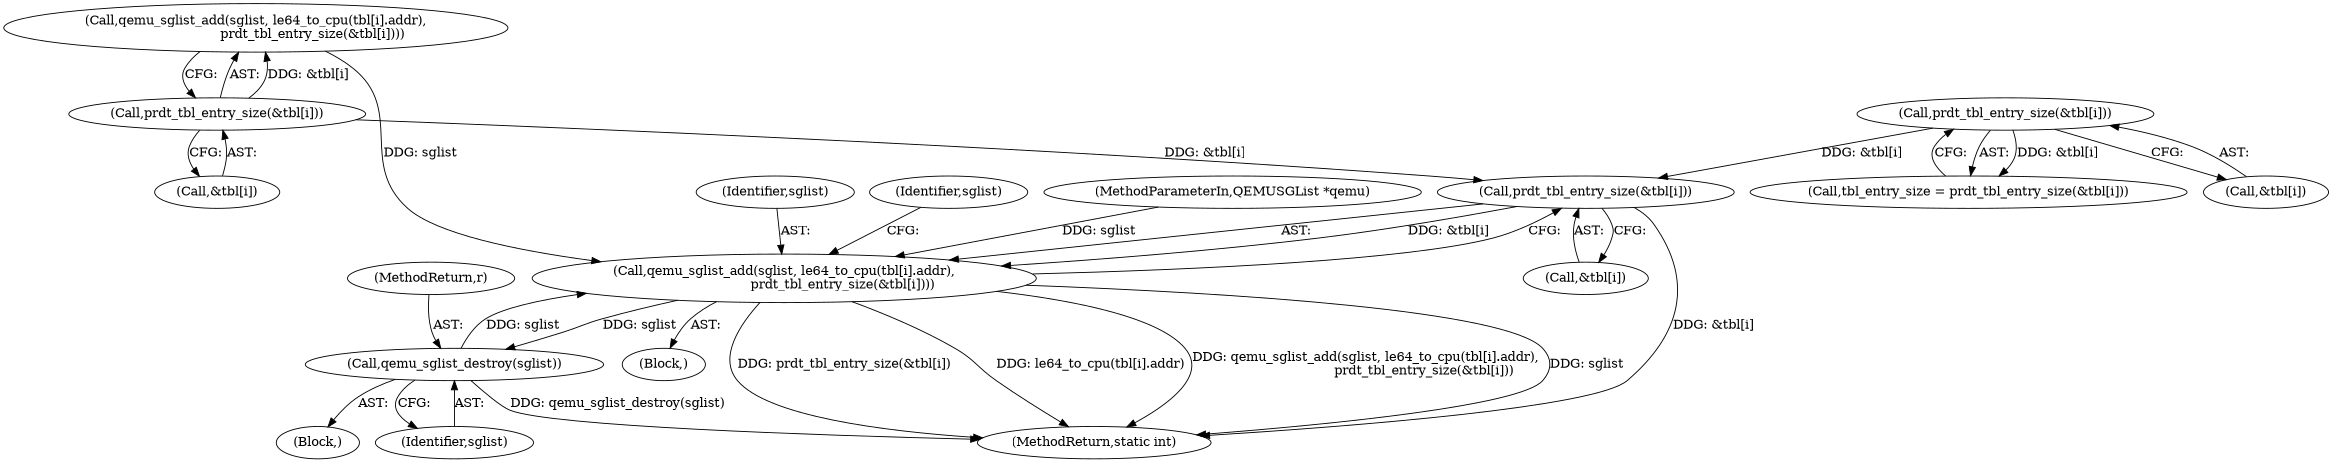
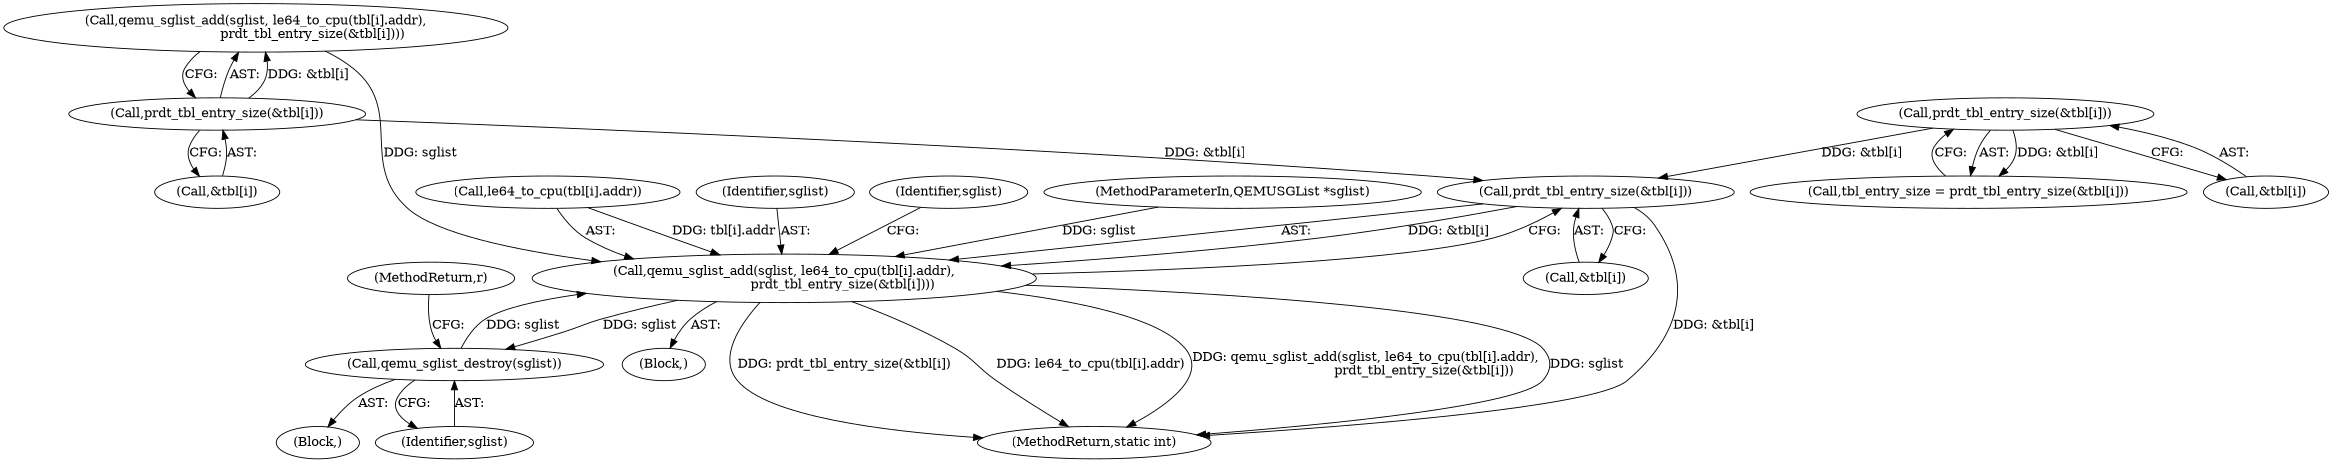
none -> (548, 192)
(1233, 192) -> (1233, 192)
(450, 325) -> (450, 325)
(715, 430) -> none
